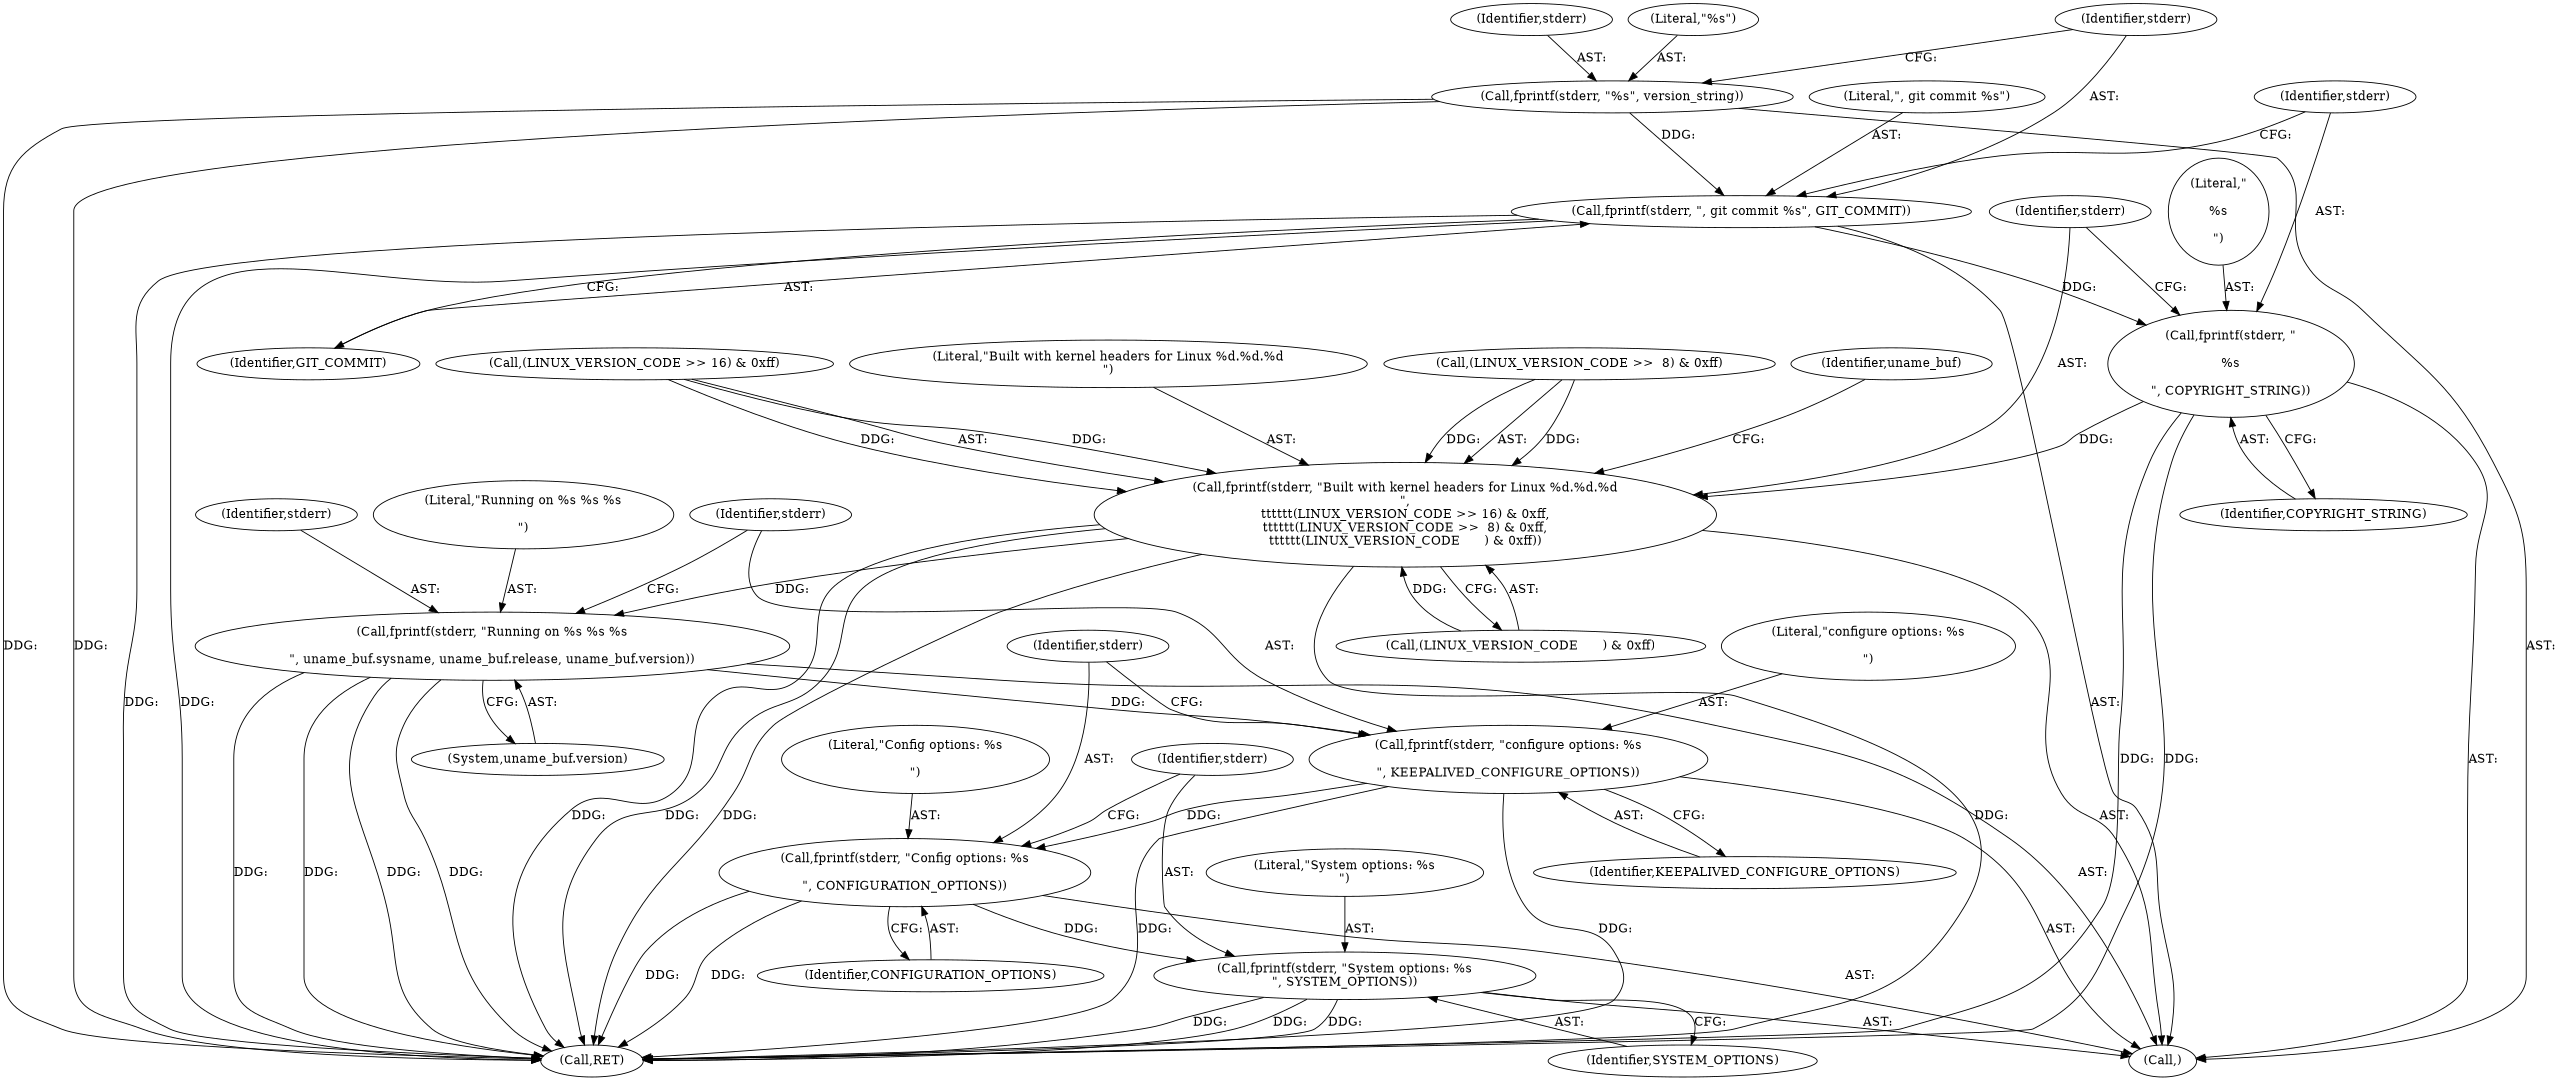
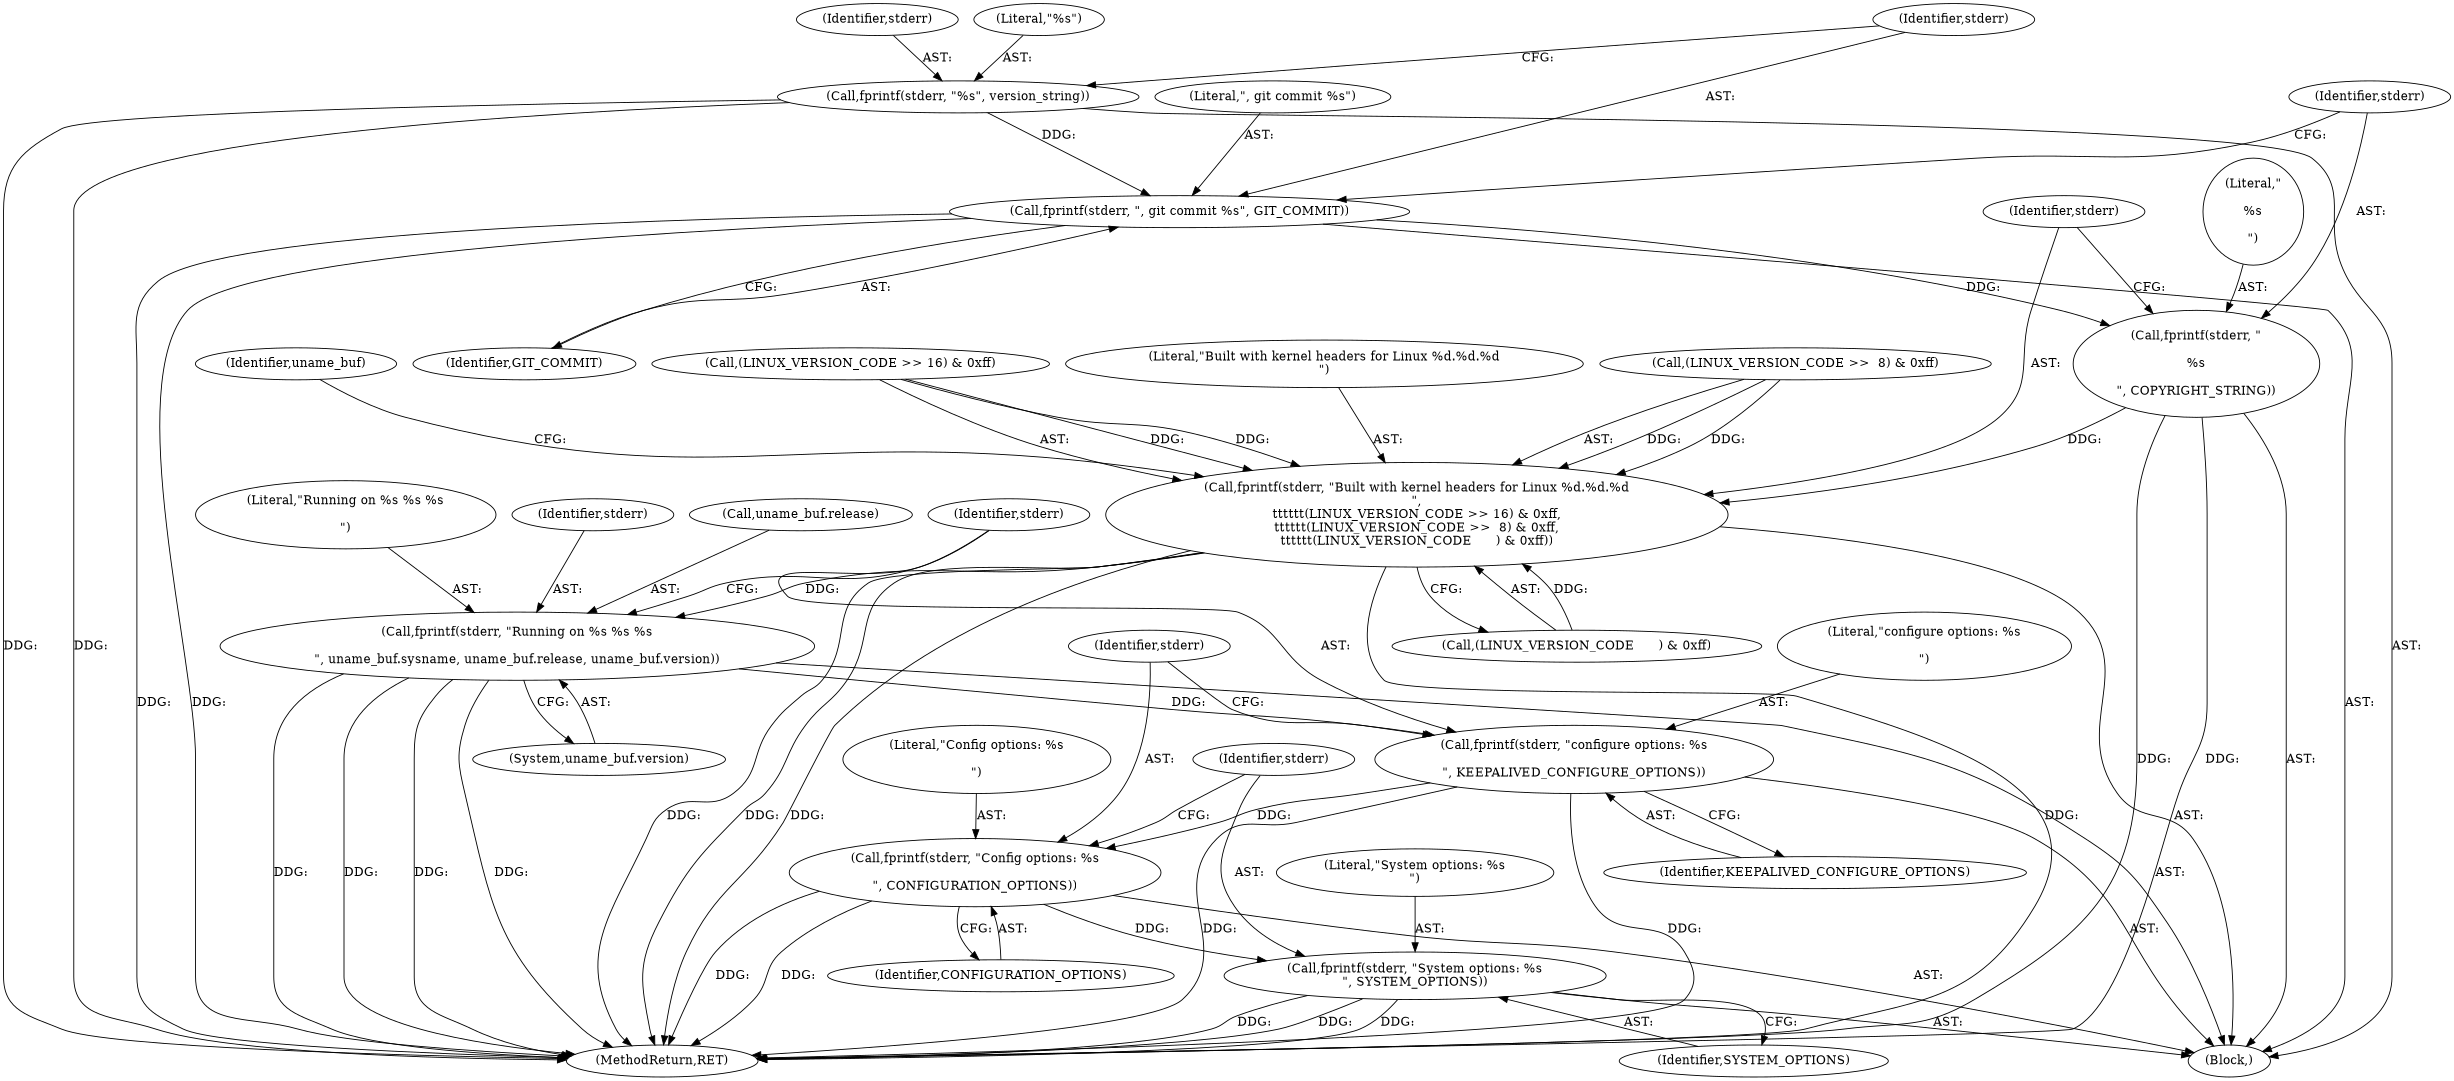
none -> (801, 515)
(2324, 515) -> none
(592, 1061) -> (662, 1061)
(2163, 1061) -> (2229, 1061)
